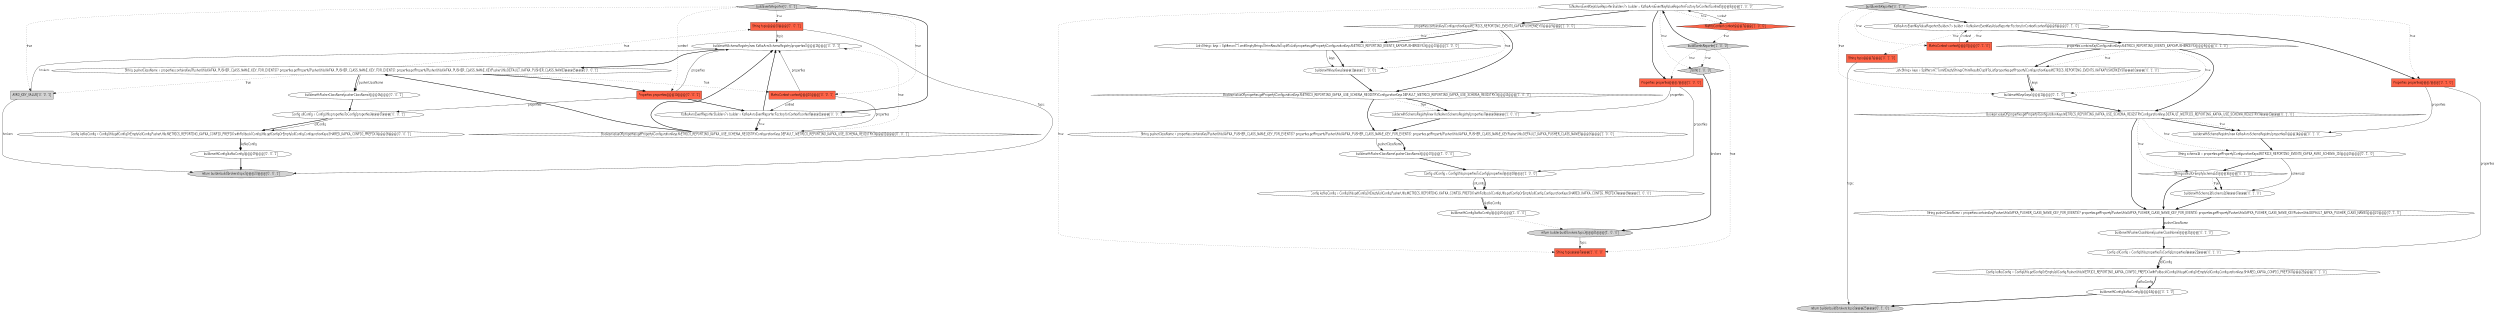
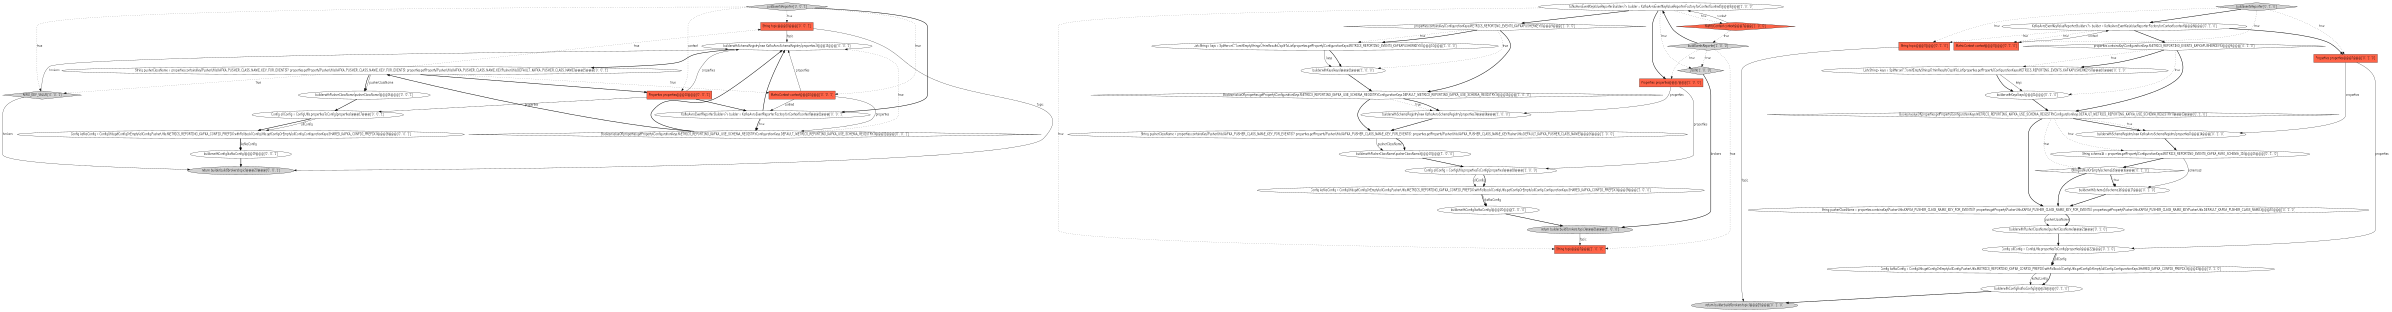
(1876, 85) -> (2079, 14)
(32, 95) -> (42, 95)
(1533, 223) -> (1533, 220)
